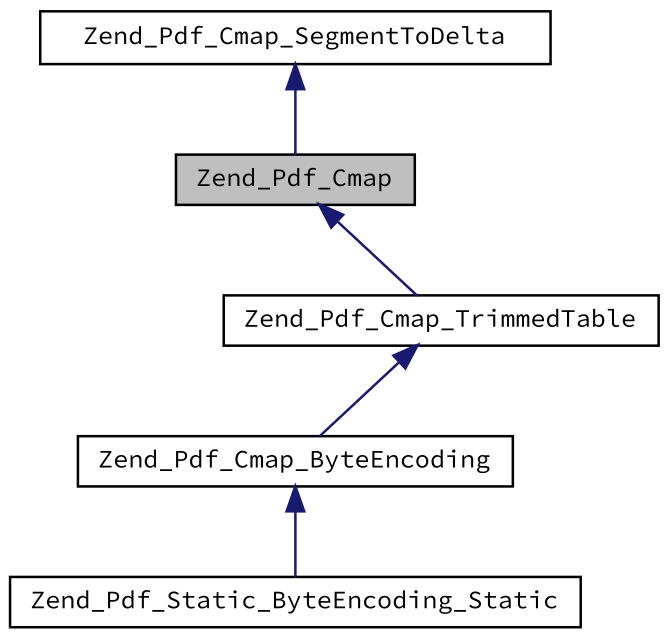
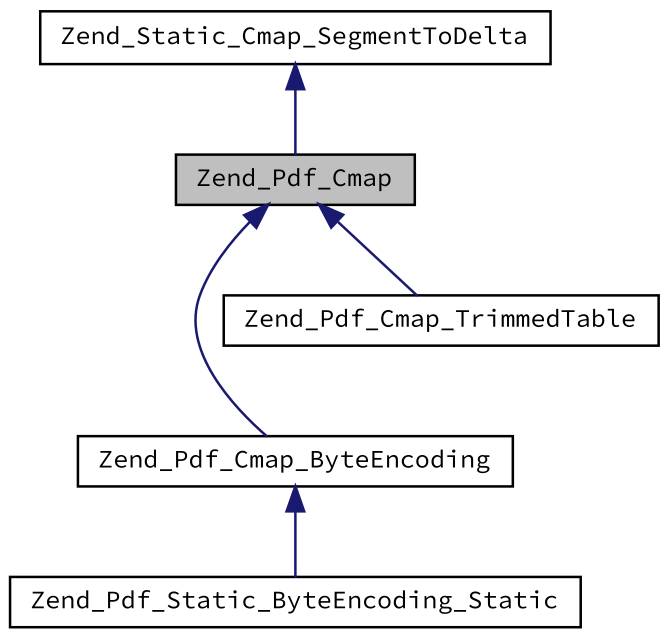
(295, 38) -> (295, 38)
(359, 400) -> (197, 333)
